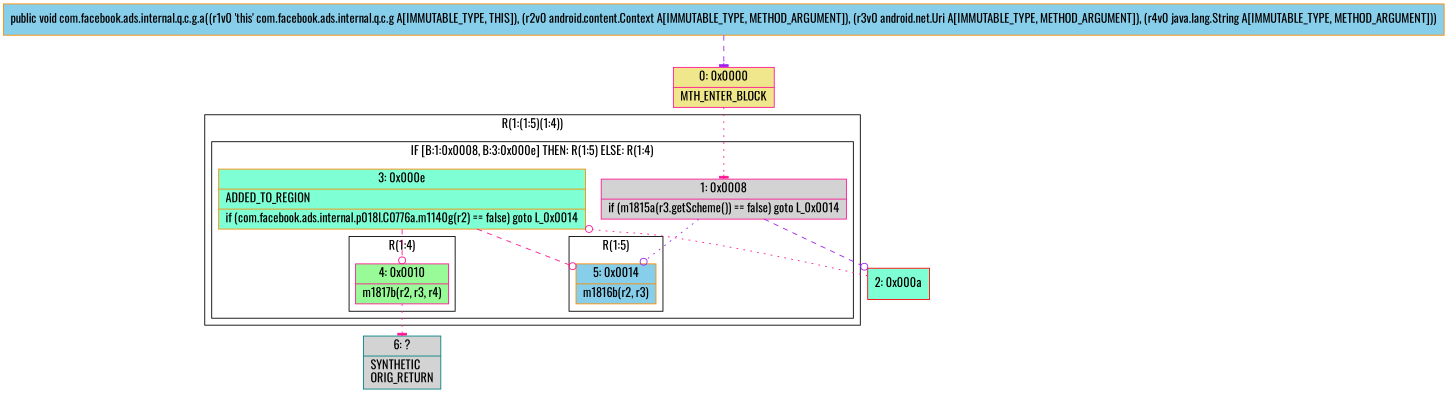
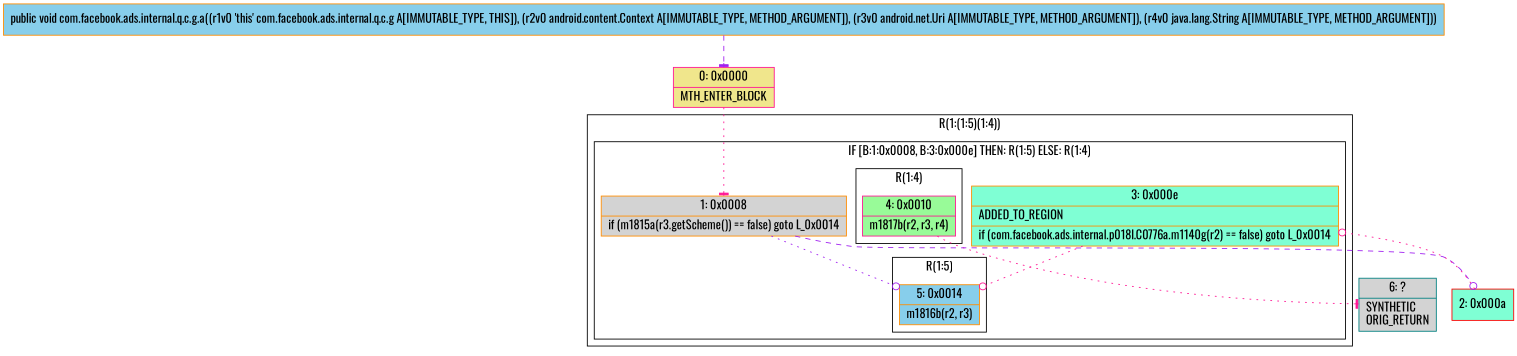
(724, 199) -> (724, 216)
(402, 243) -> none
(523, 247) -> (1042, 263)
